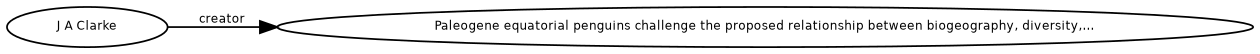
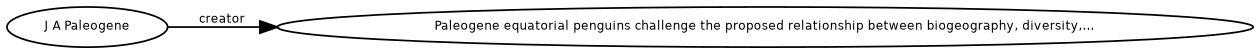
(87, 27) -> (87, 27)
